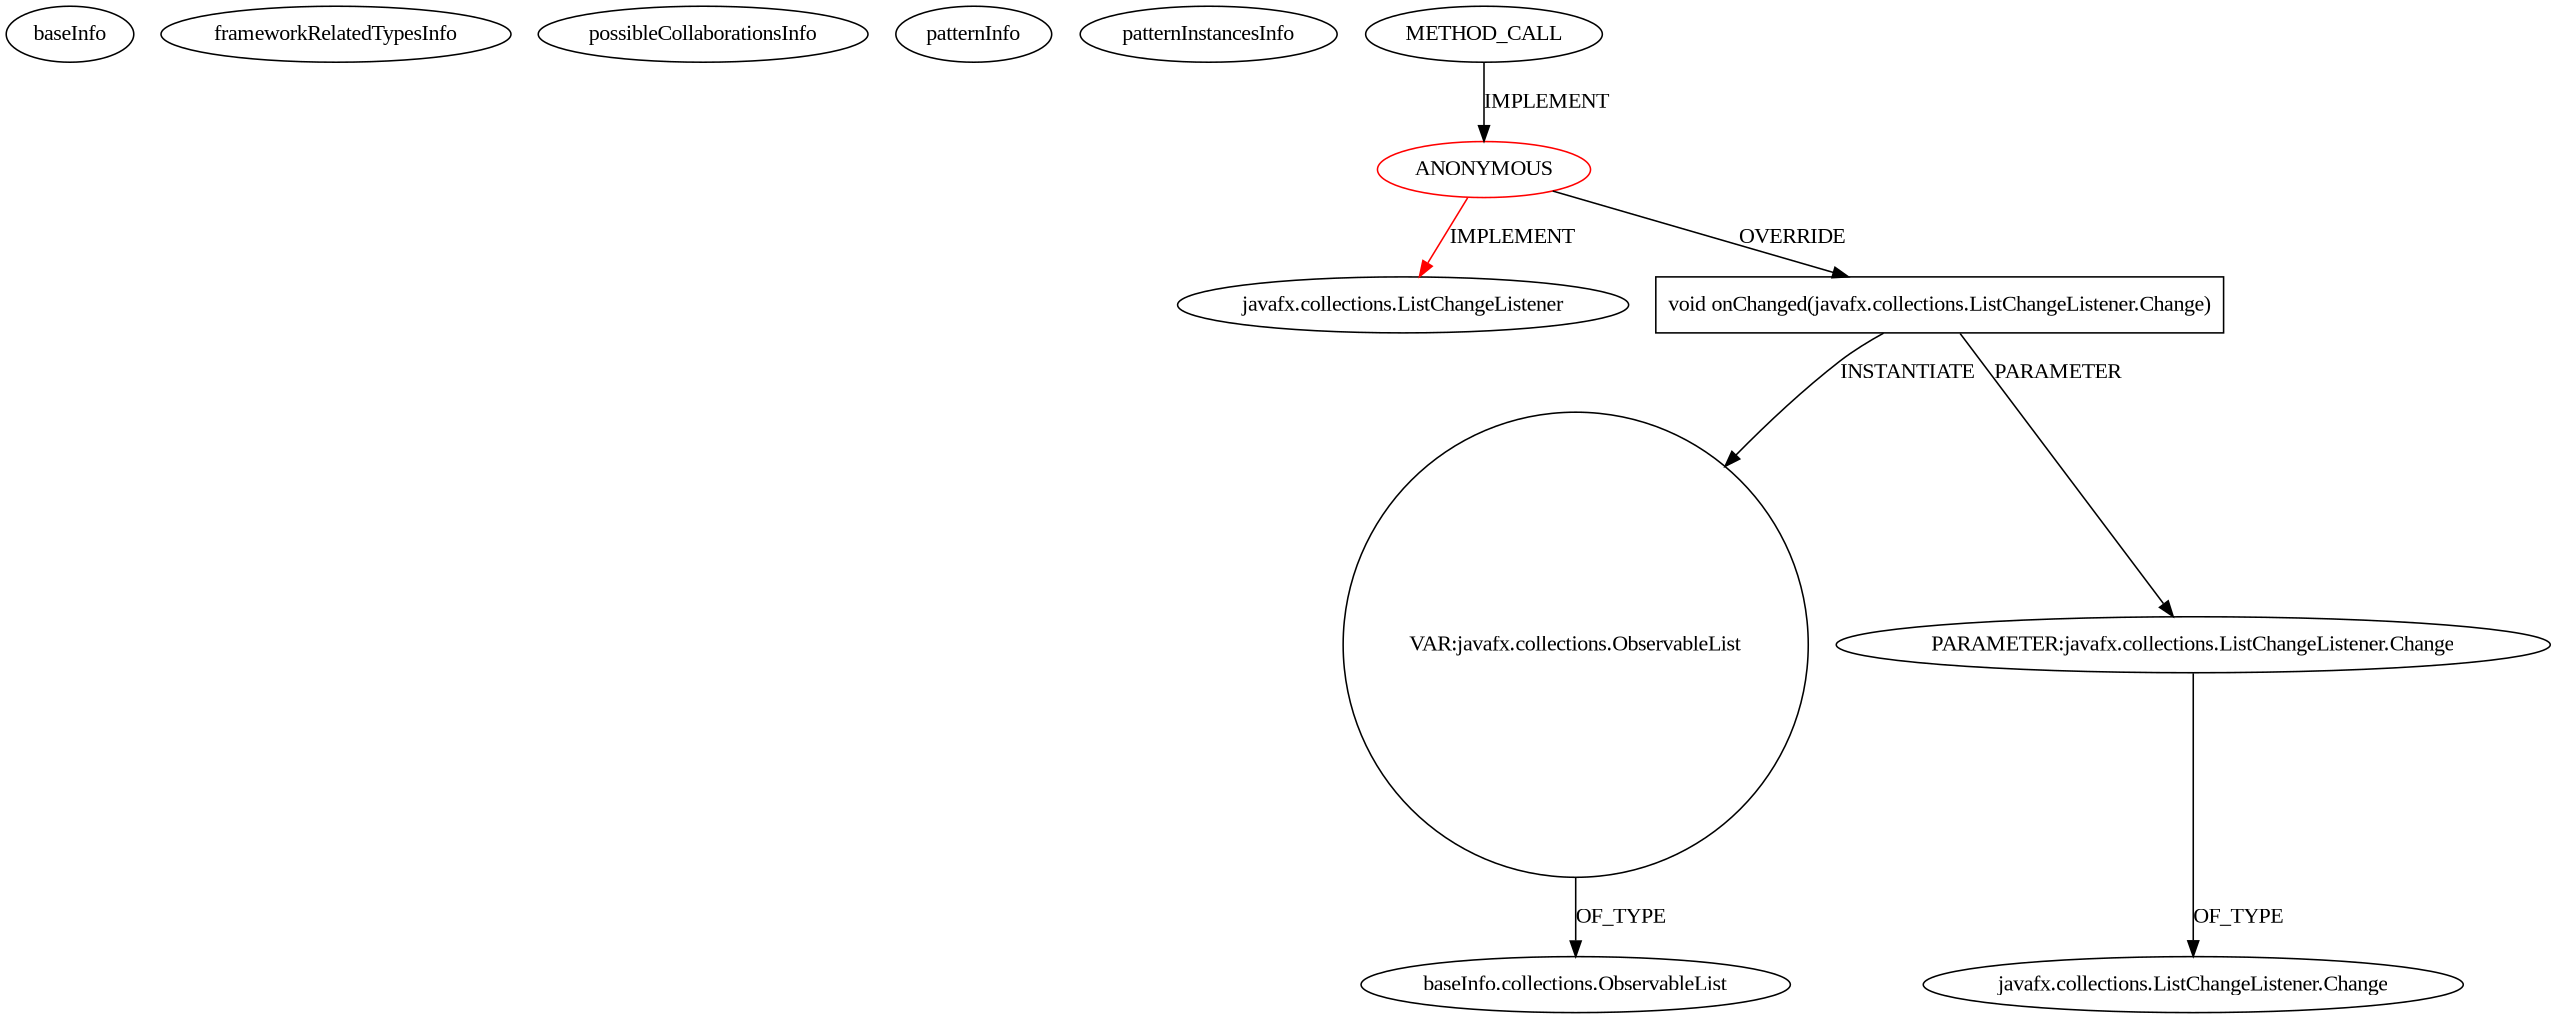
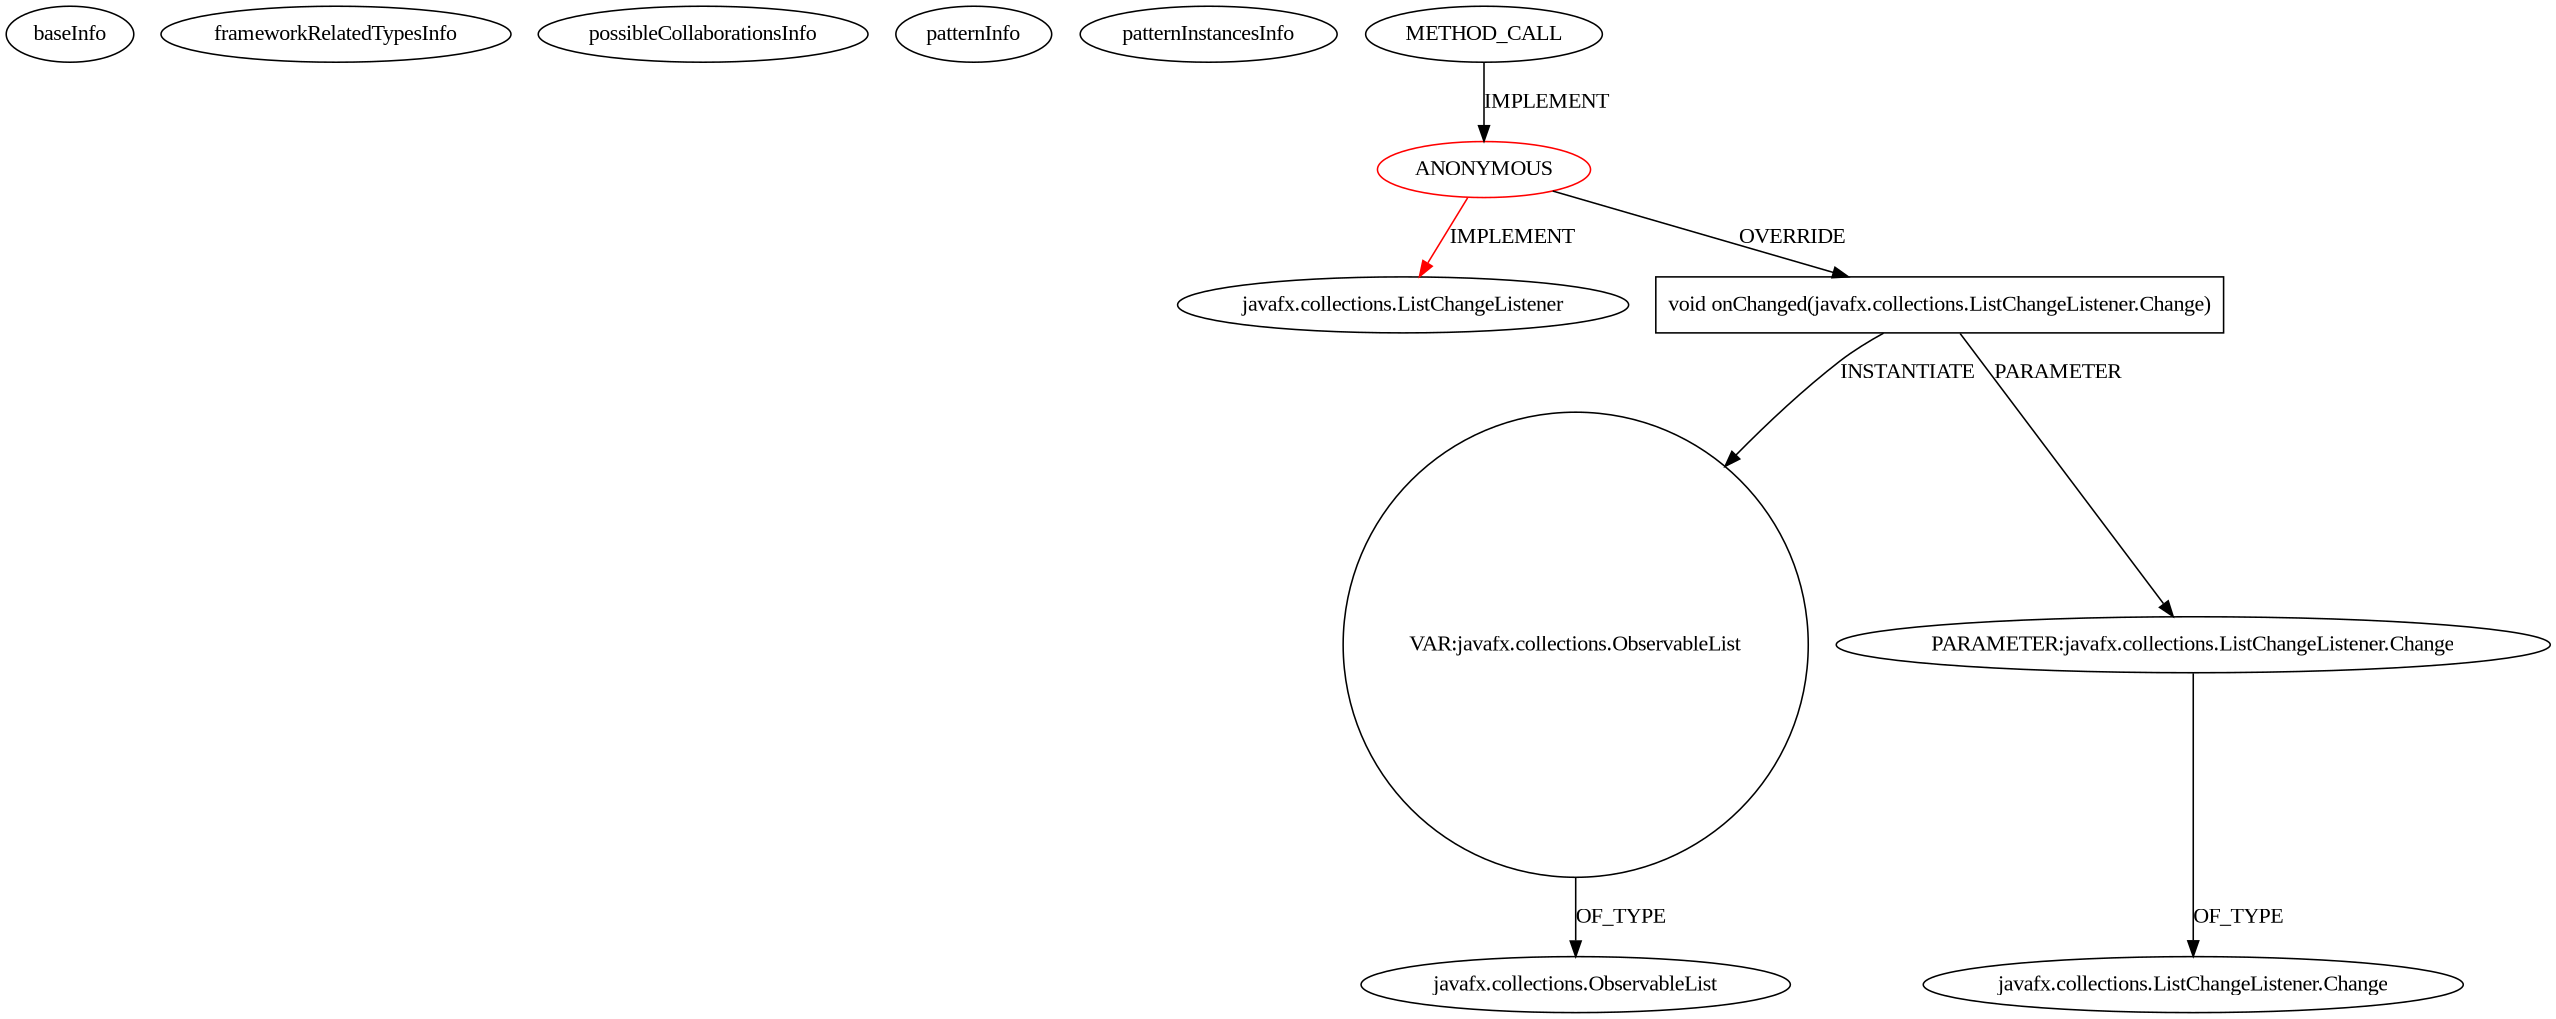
(1576, 985) -> (1576, 985)
